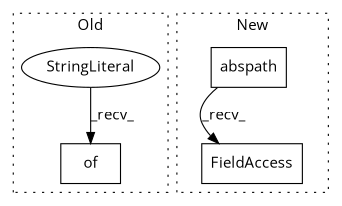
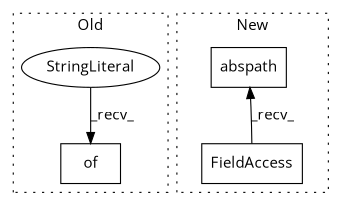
(201, 110) -> (251, 121)
